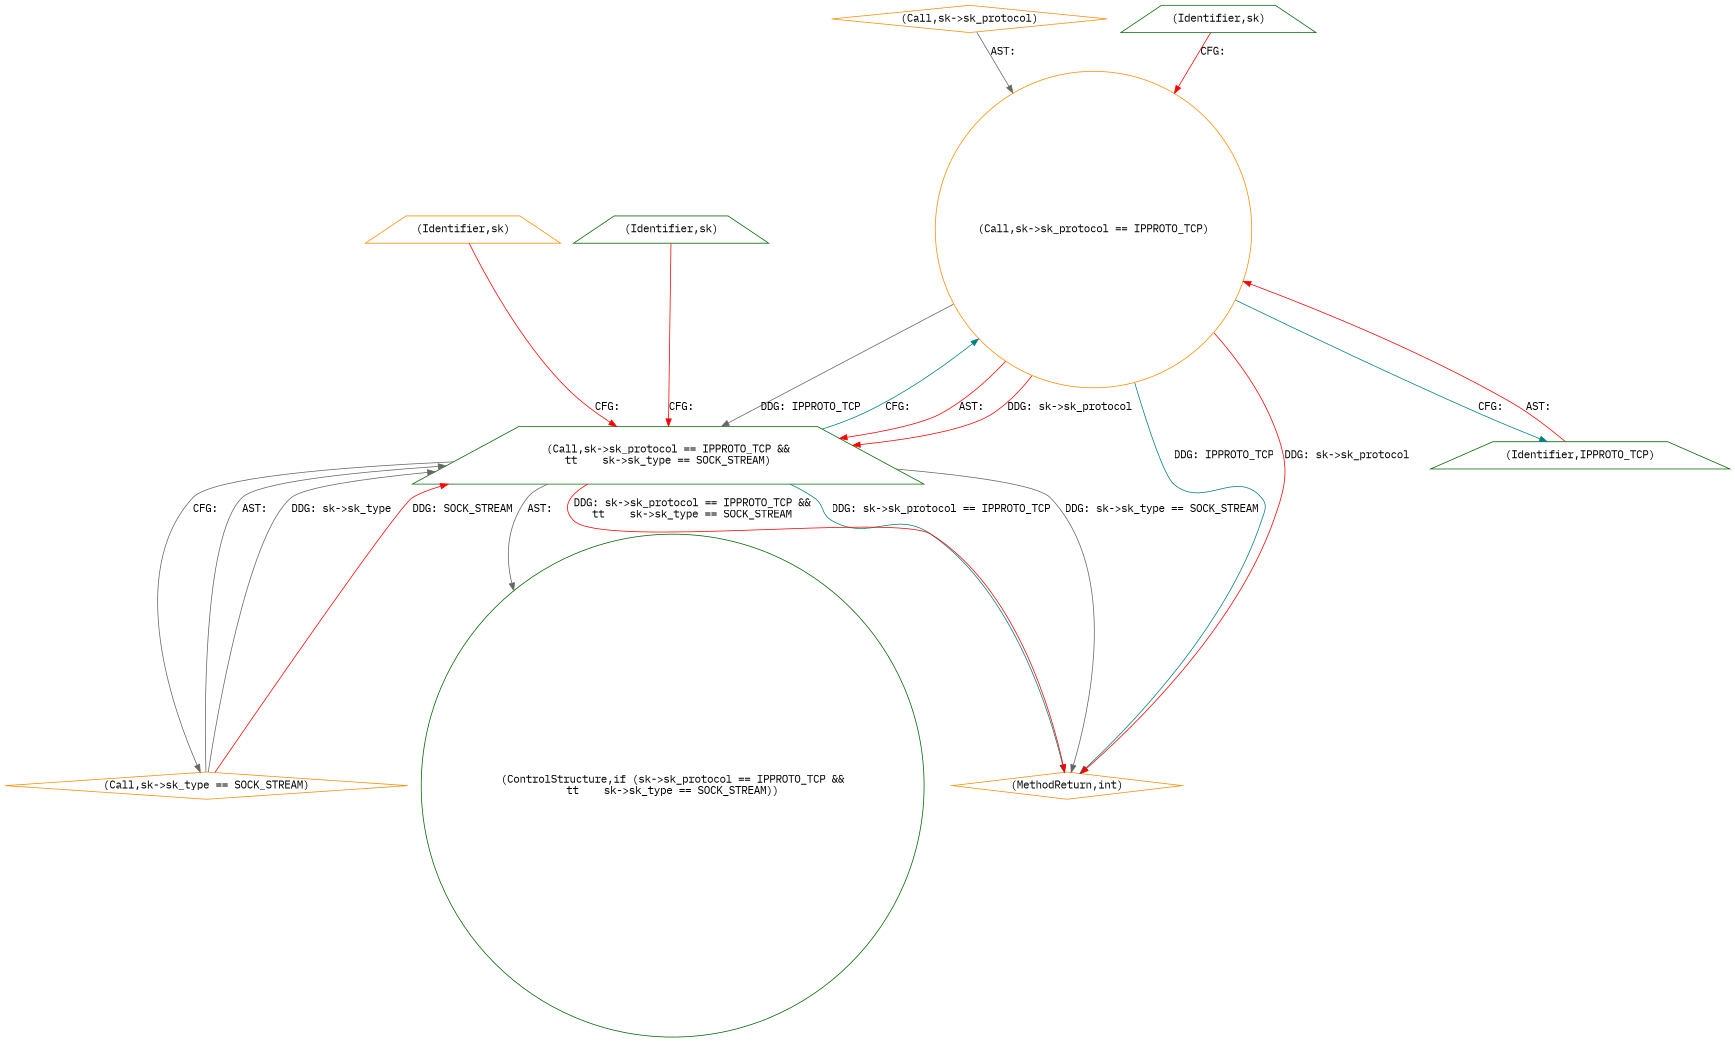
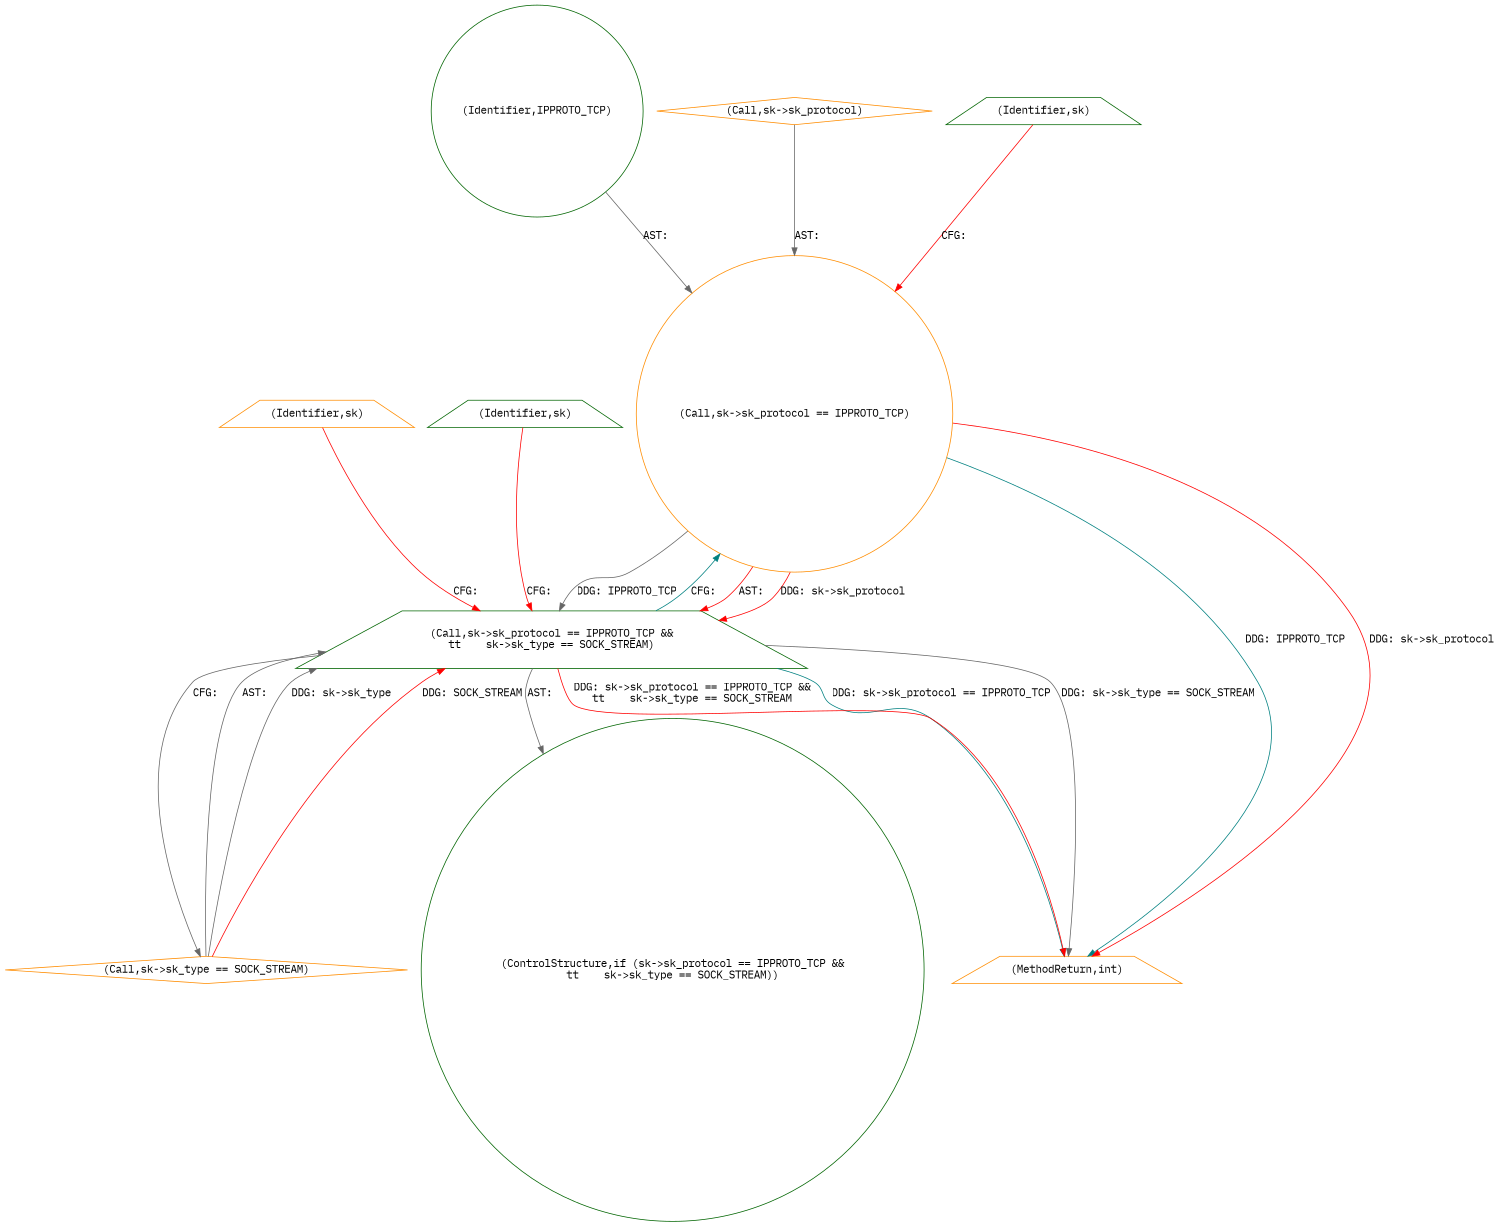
(1414, 352) -> (646, 240)
(1387, 372) -> none
(1580, 455) -> (537, 111)
(1067, 786) -> (1067, 970)
